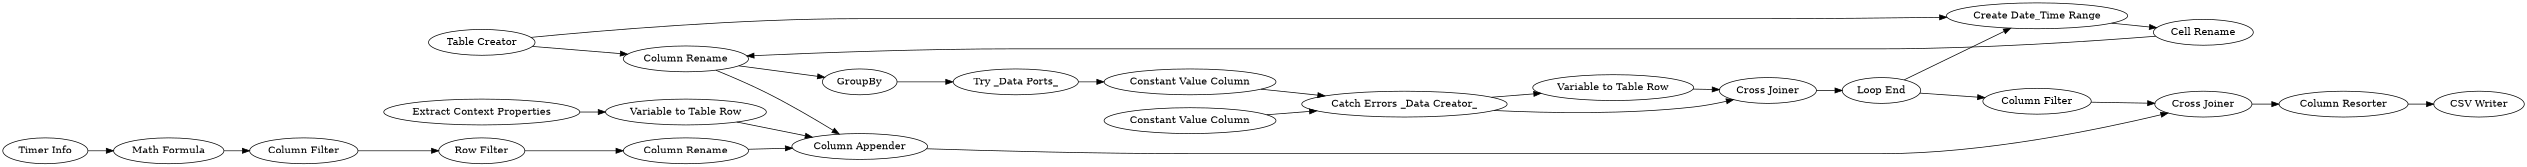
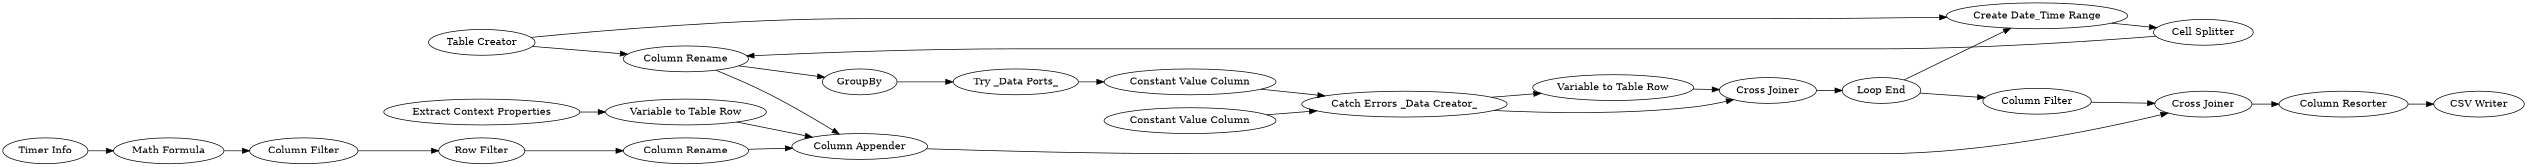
(2203, 32) -> (2203, 32)
